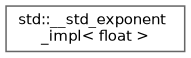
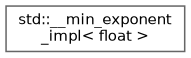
(95, 29) -> (95, 29)
